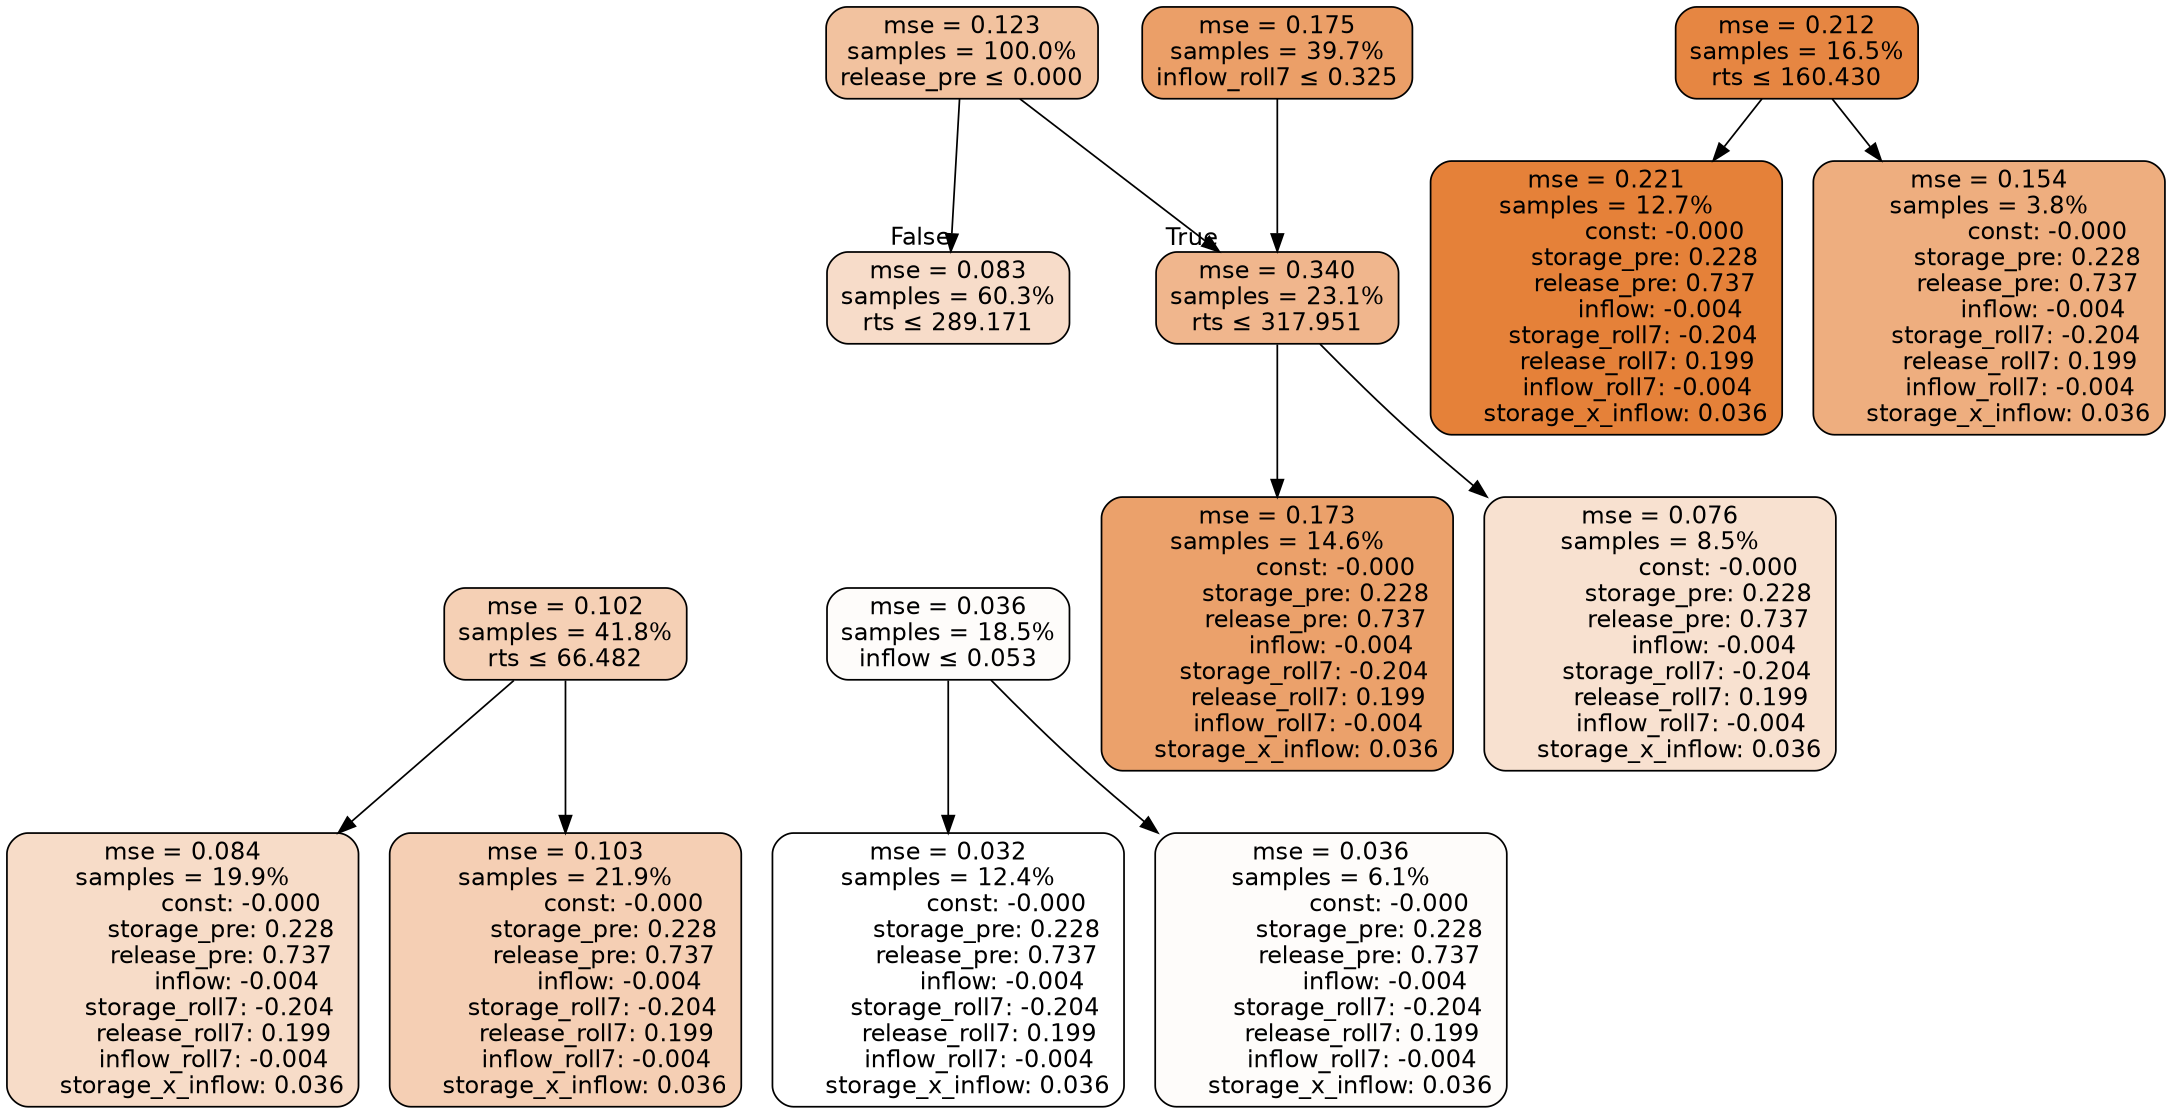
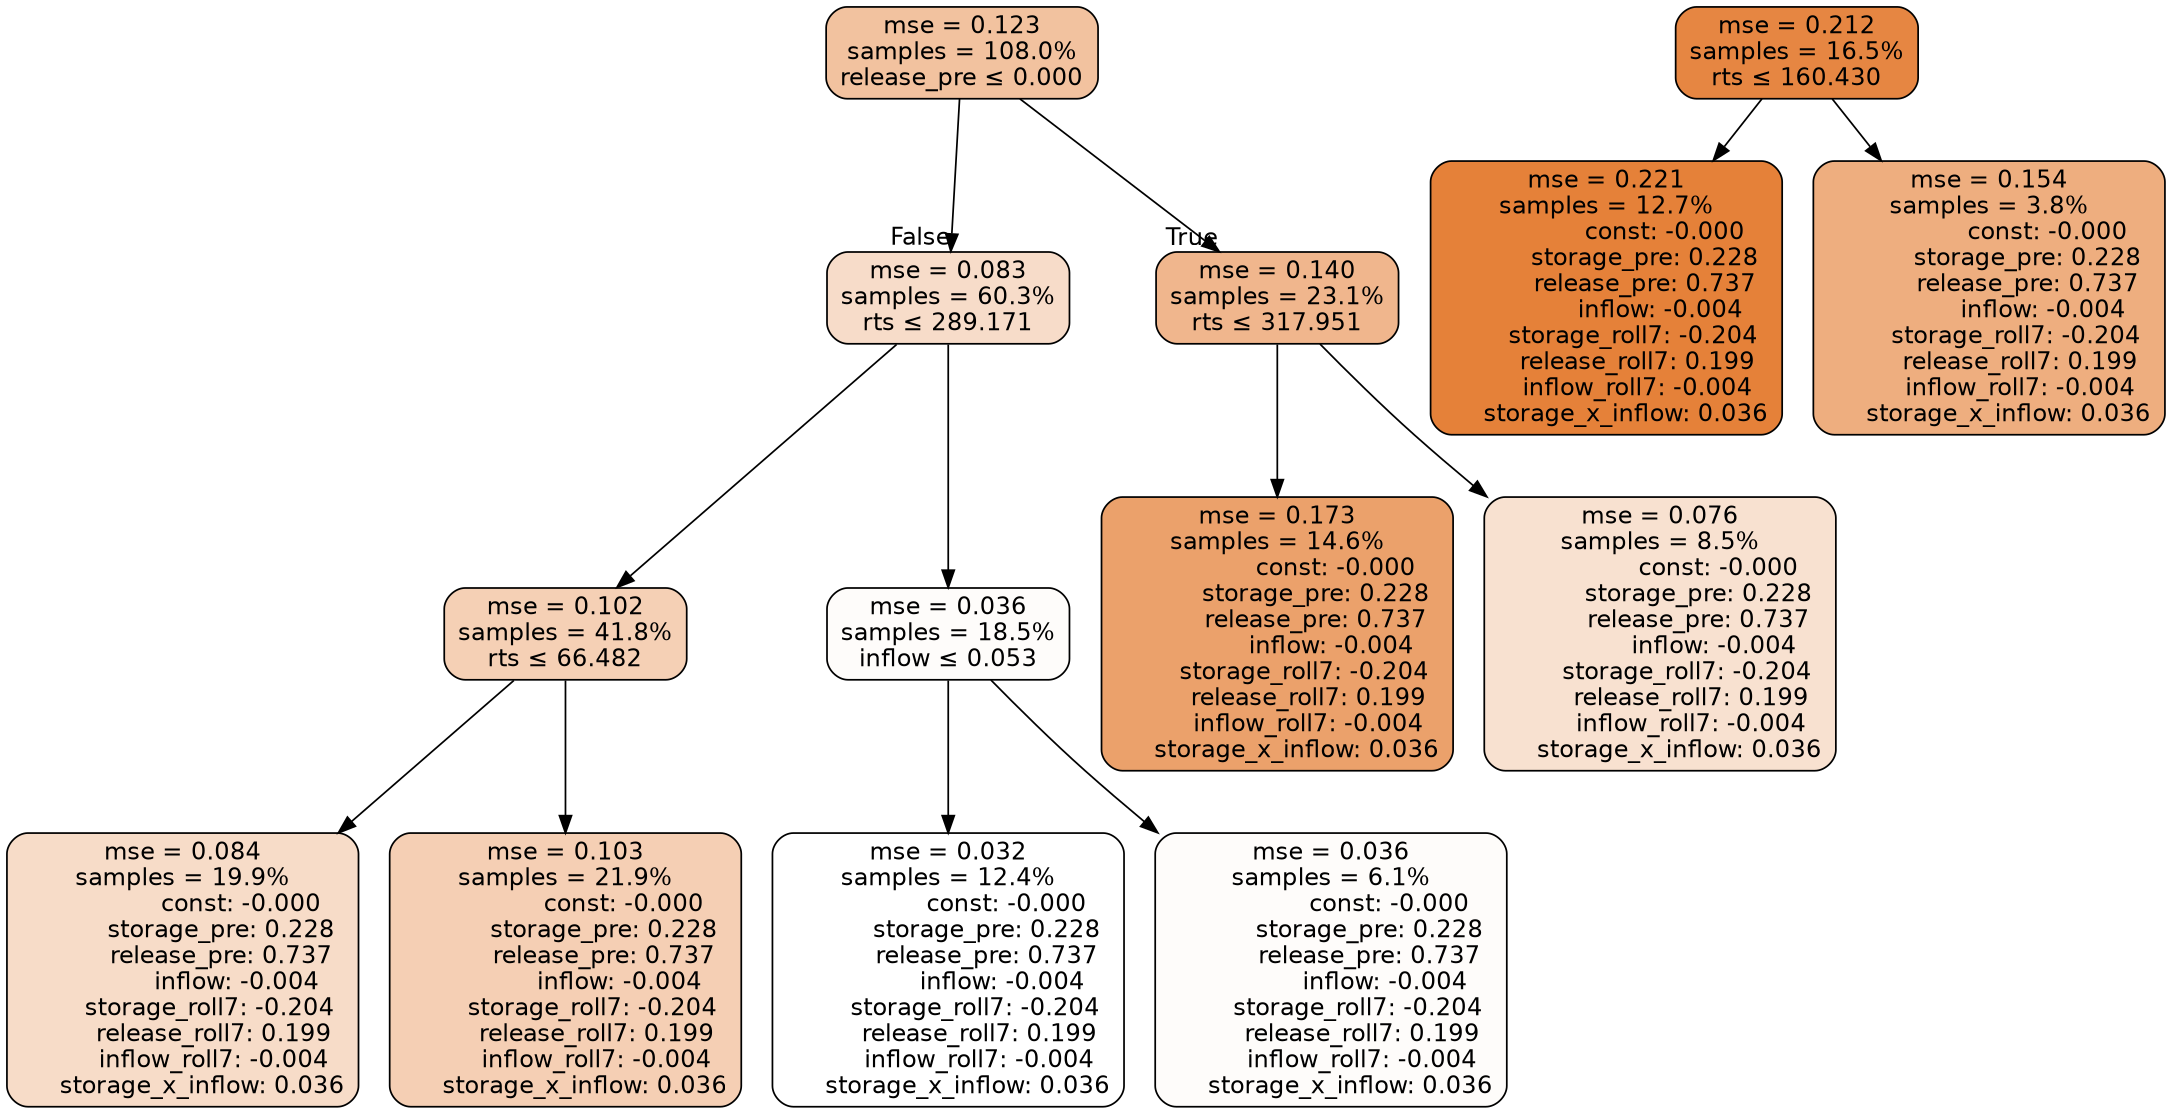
(962, 53) -> (962, 53)
(1277, 53) -> none
(1277, 298) -> (1277, 298)
none -> (948, 457)
none -> (763, 460)
